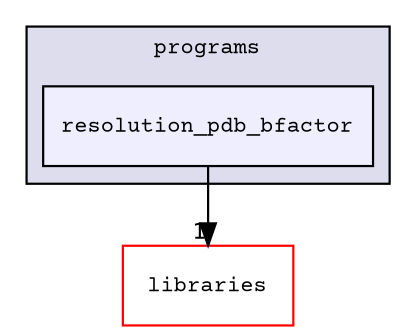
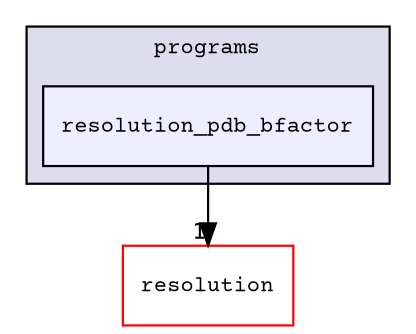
(208, 286) -> (208, 286)
